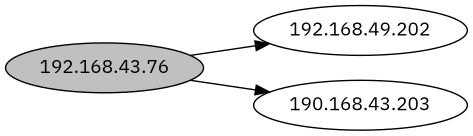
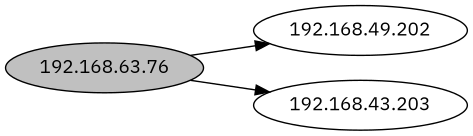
(105, 68) -> (105, 68)
(360, 105) -> (360, 105)
